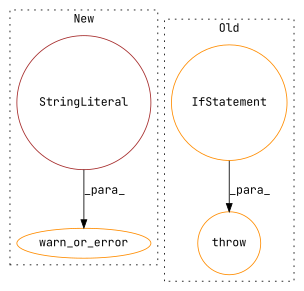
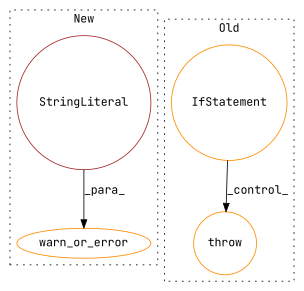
(250, 191) -> (258, 191)
